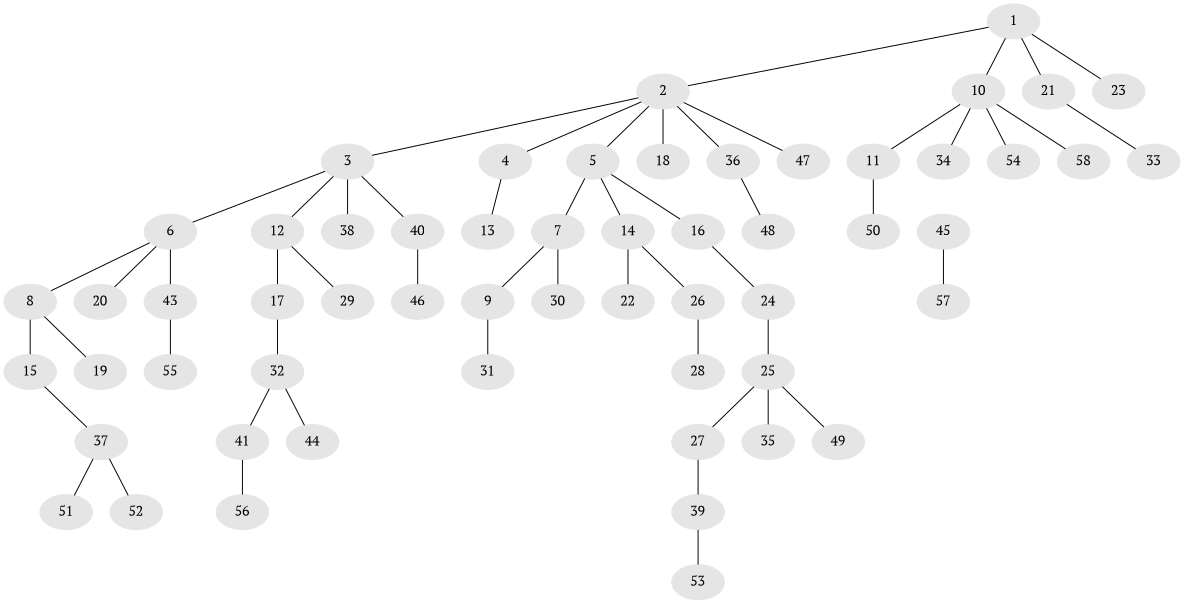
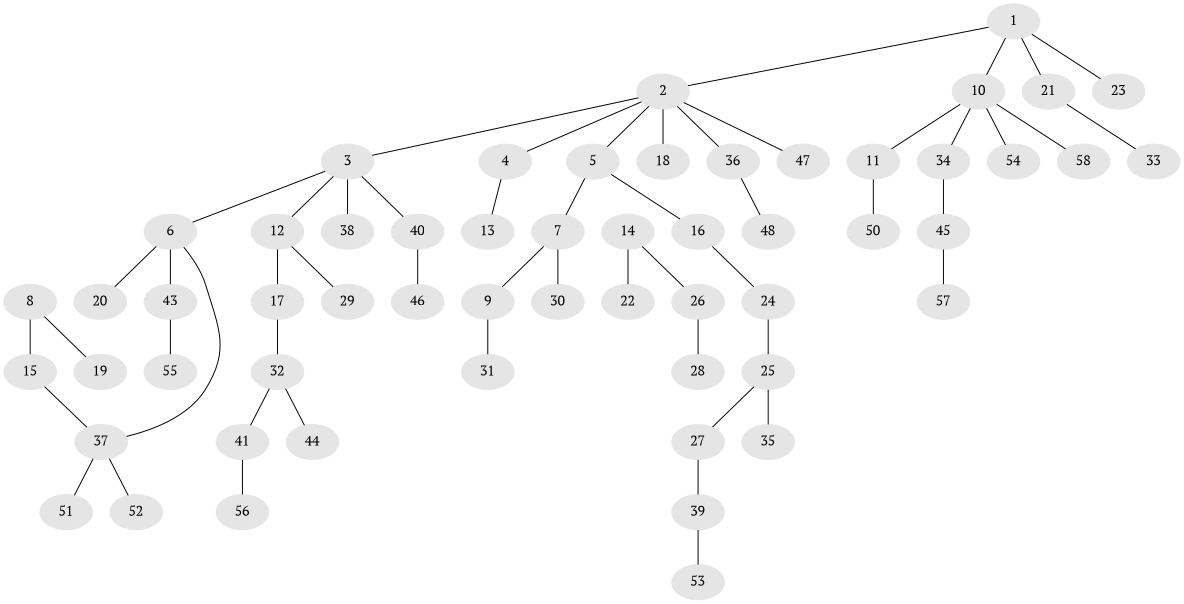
(610, 197) -> none
none -> (943, 197)
(100, 267) -> (218, 363)
(838, 442) -> none
